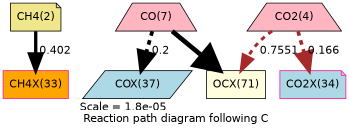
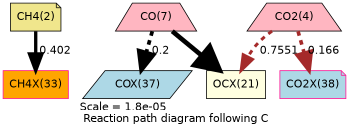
(236, 85) -> (236, 85)
(313, 85) -> (313, 85)
